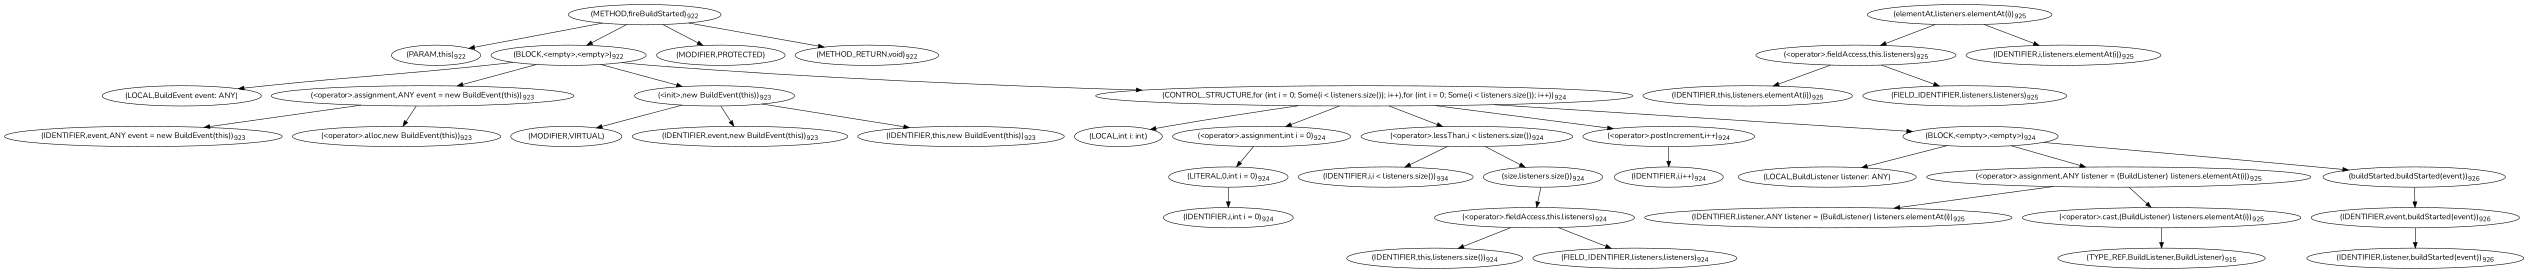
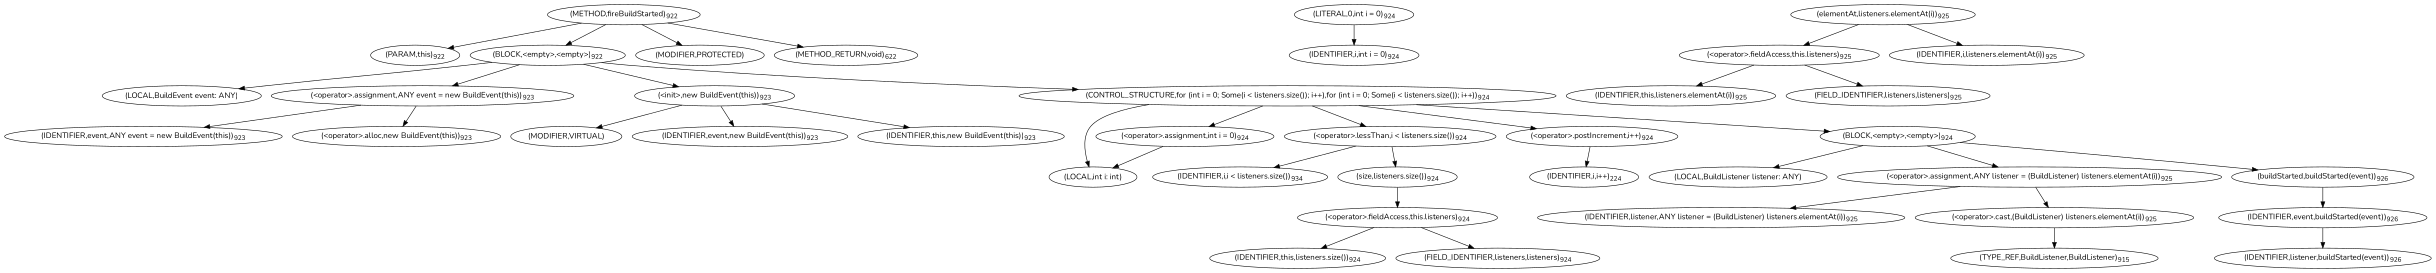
(912, 54) -> (891, 54)
(1247, 154) -> (1141, 156)
(1700, 176) -> (1616, 176)
